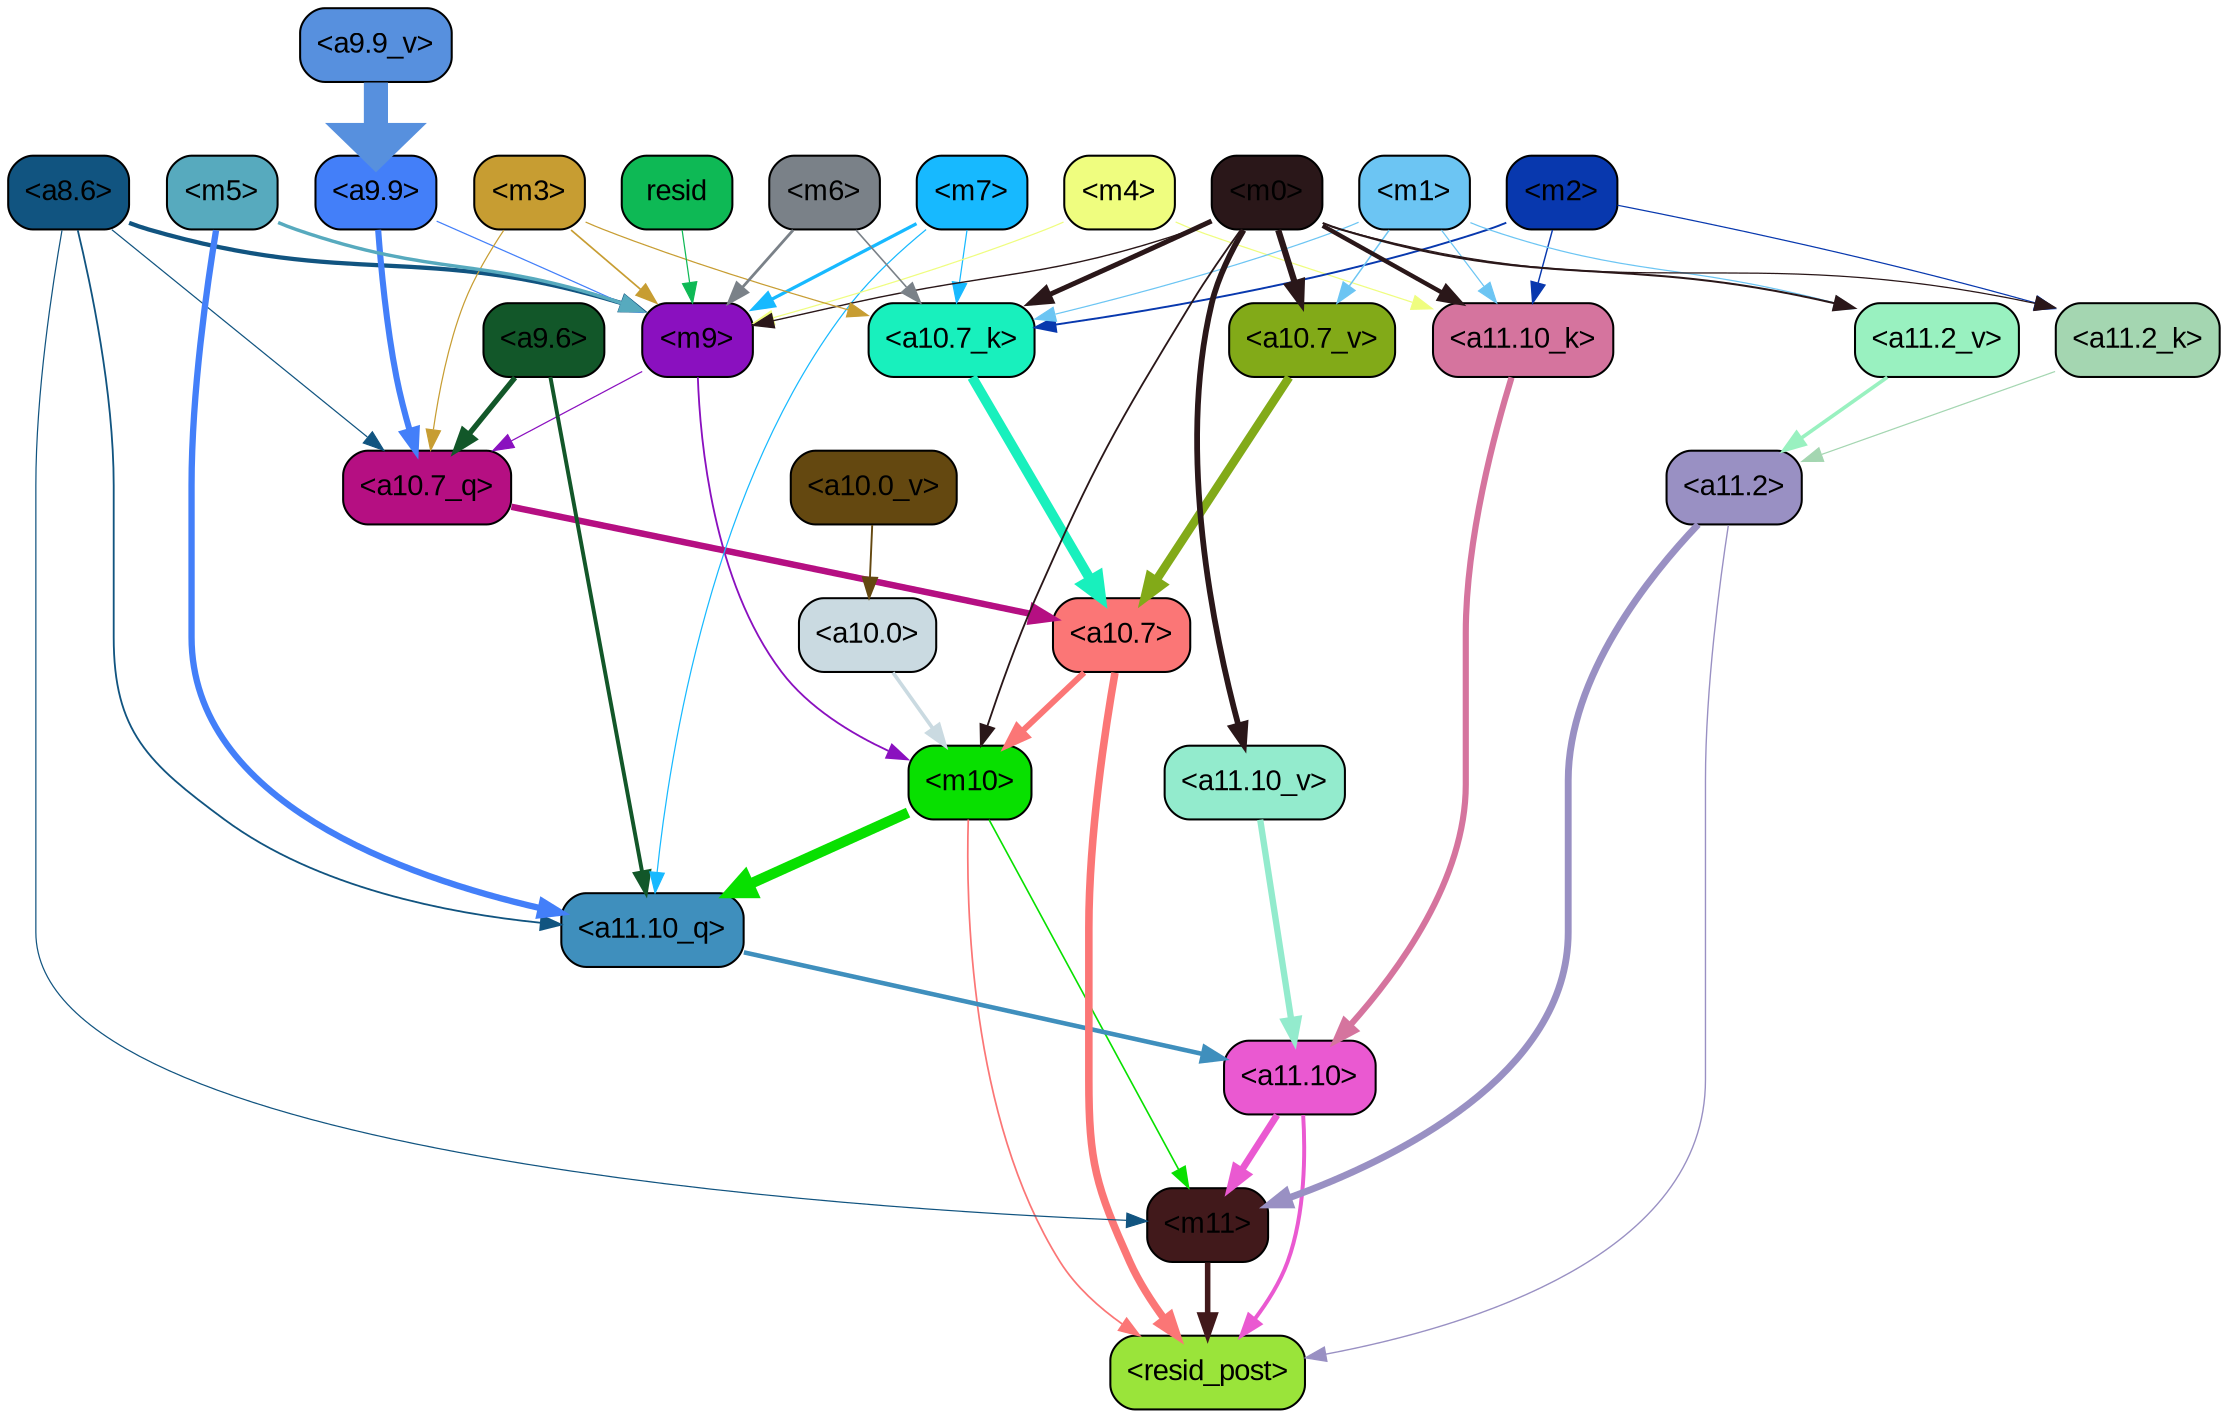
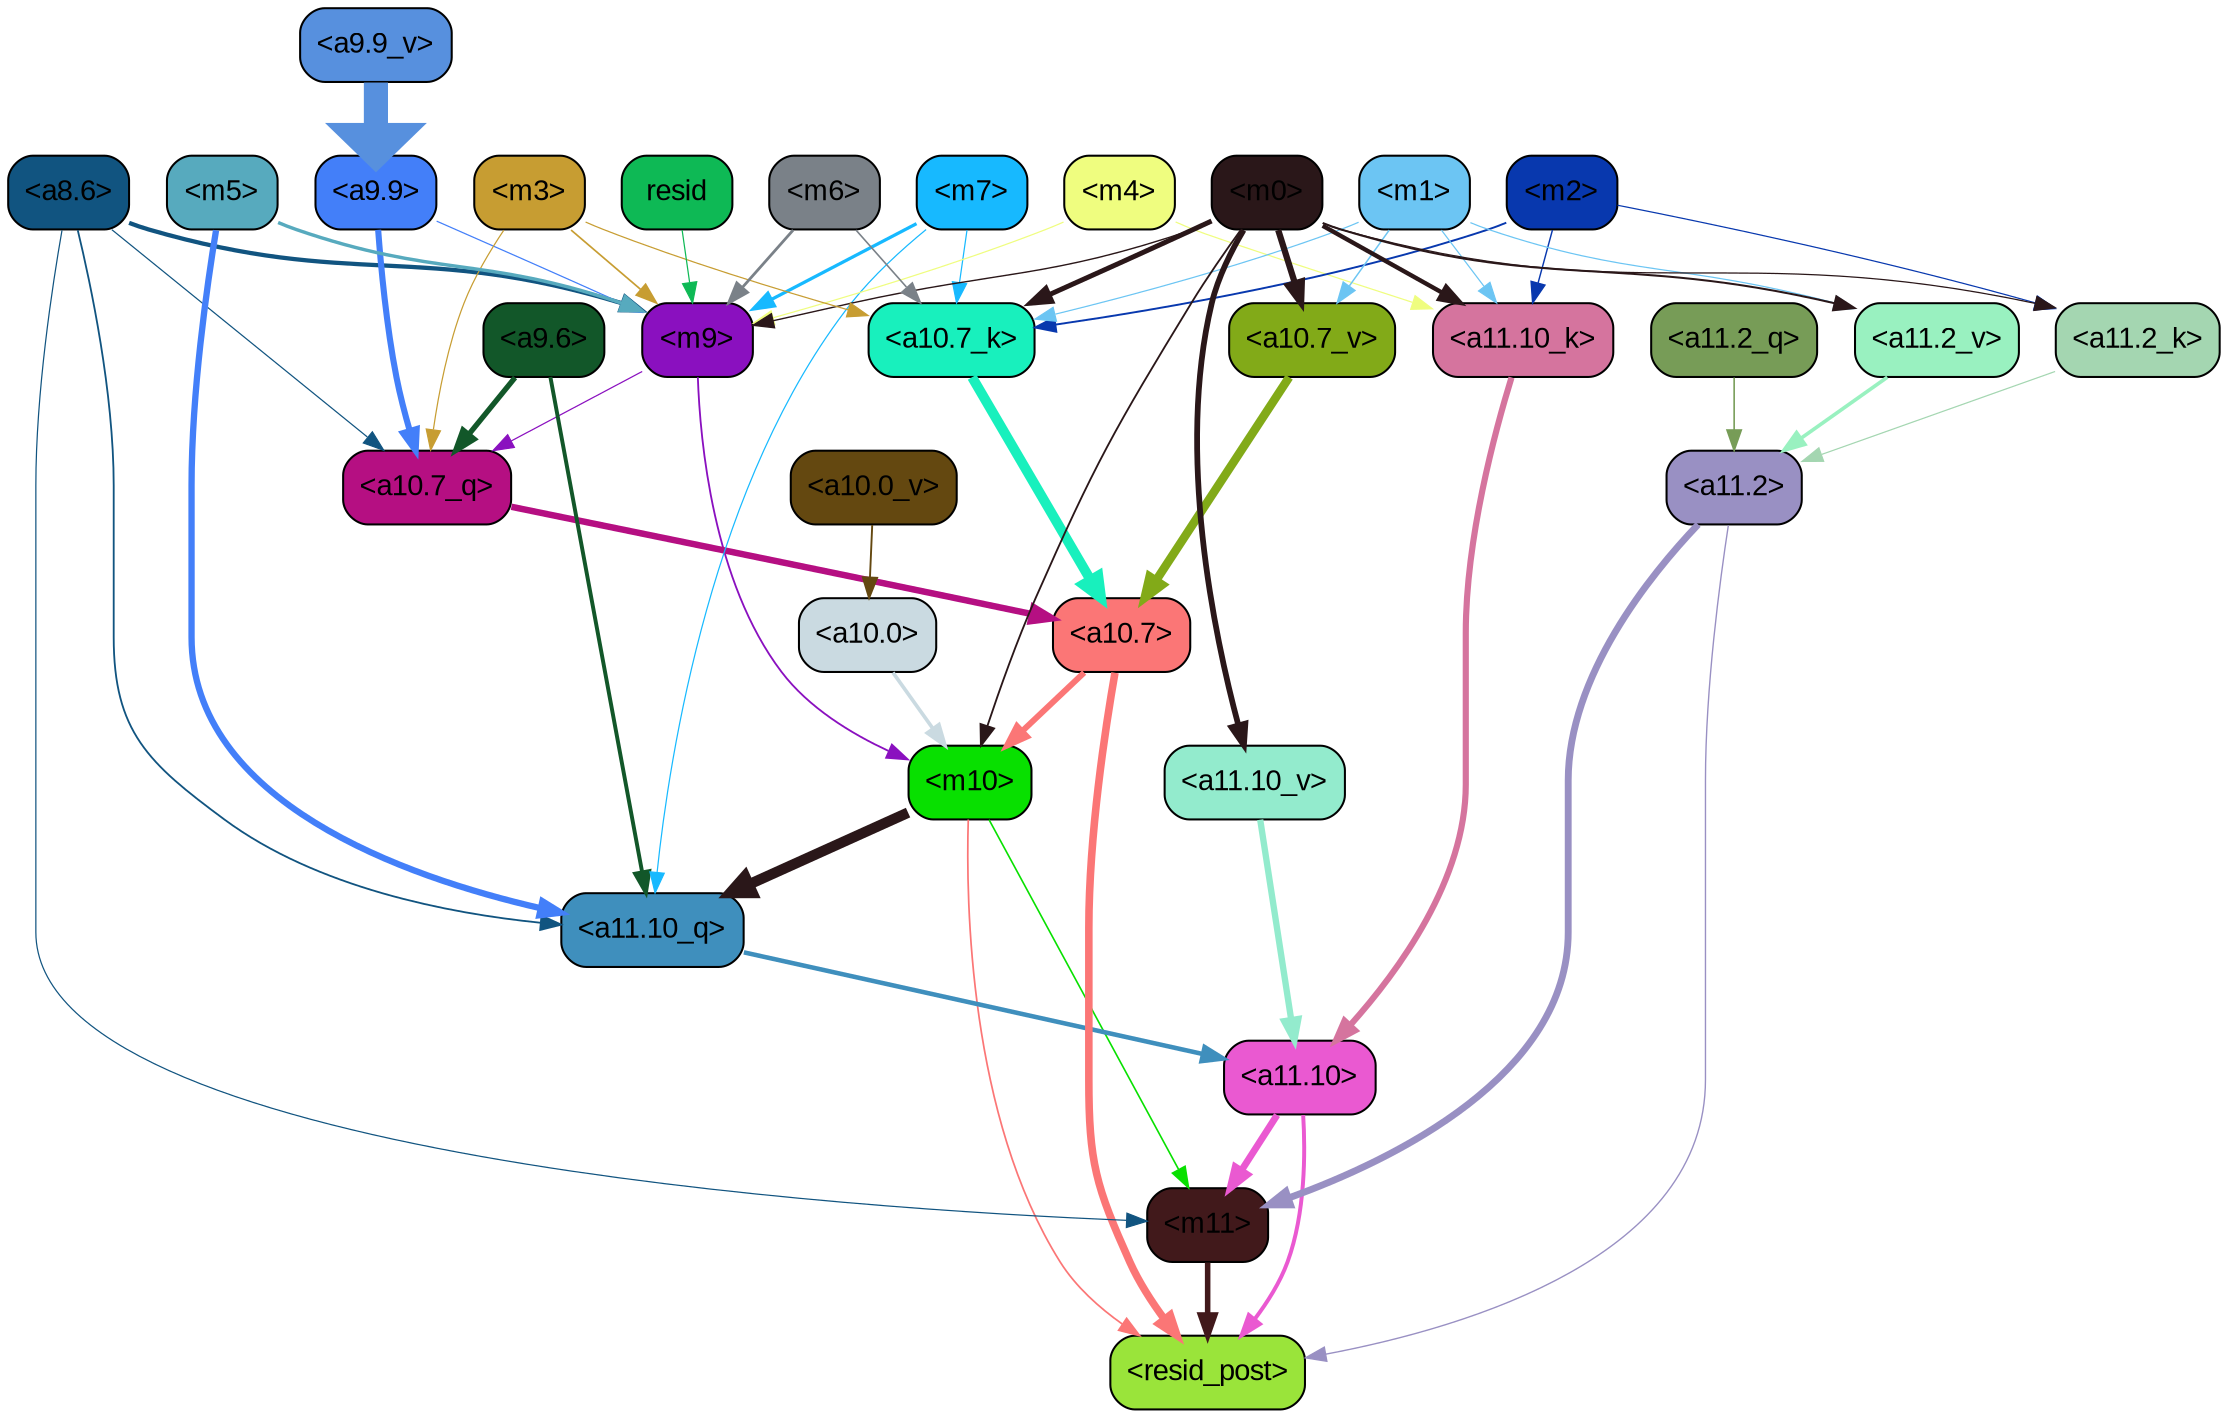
none -> (1734, 340)
(829, 848) -> (829, 848)
